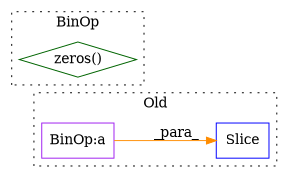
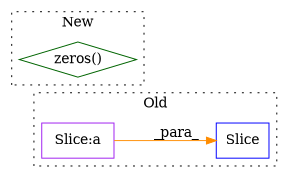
(78, 23) -> (78, 23)
(78, 141) -> (78, 141)
